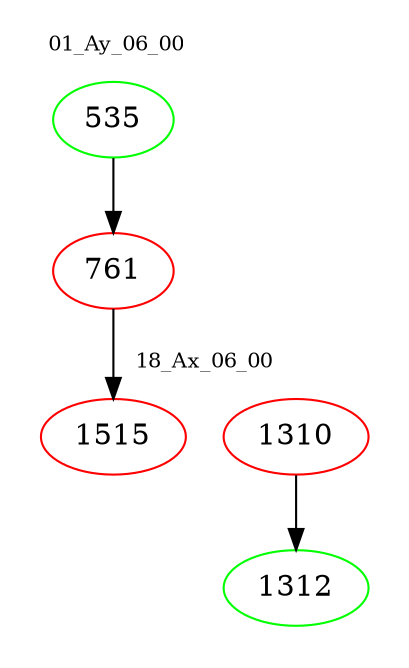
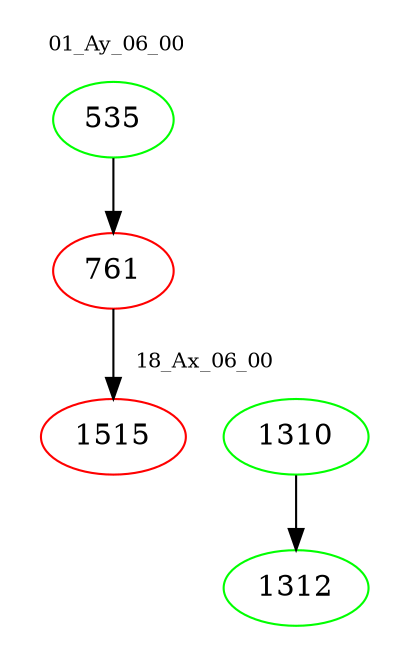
(296, 437) -> (296, 437)
